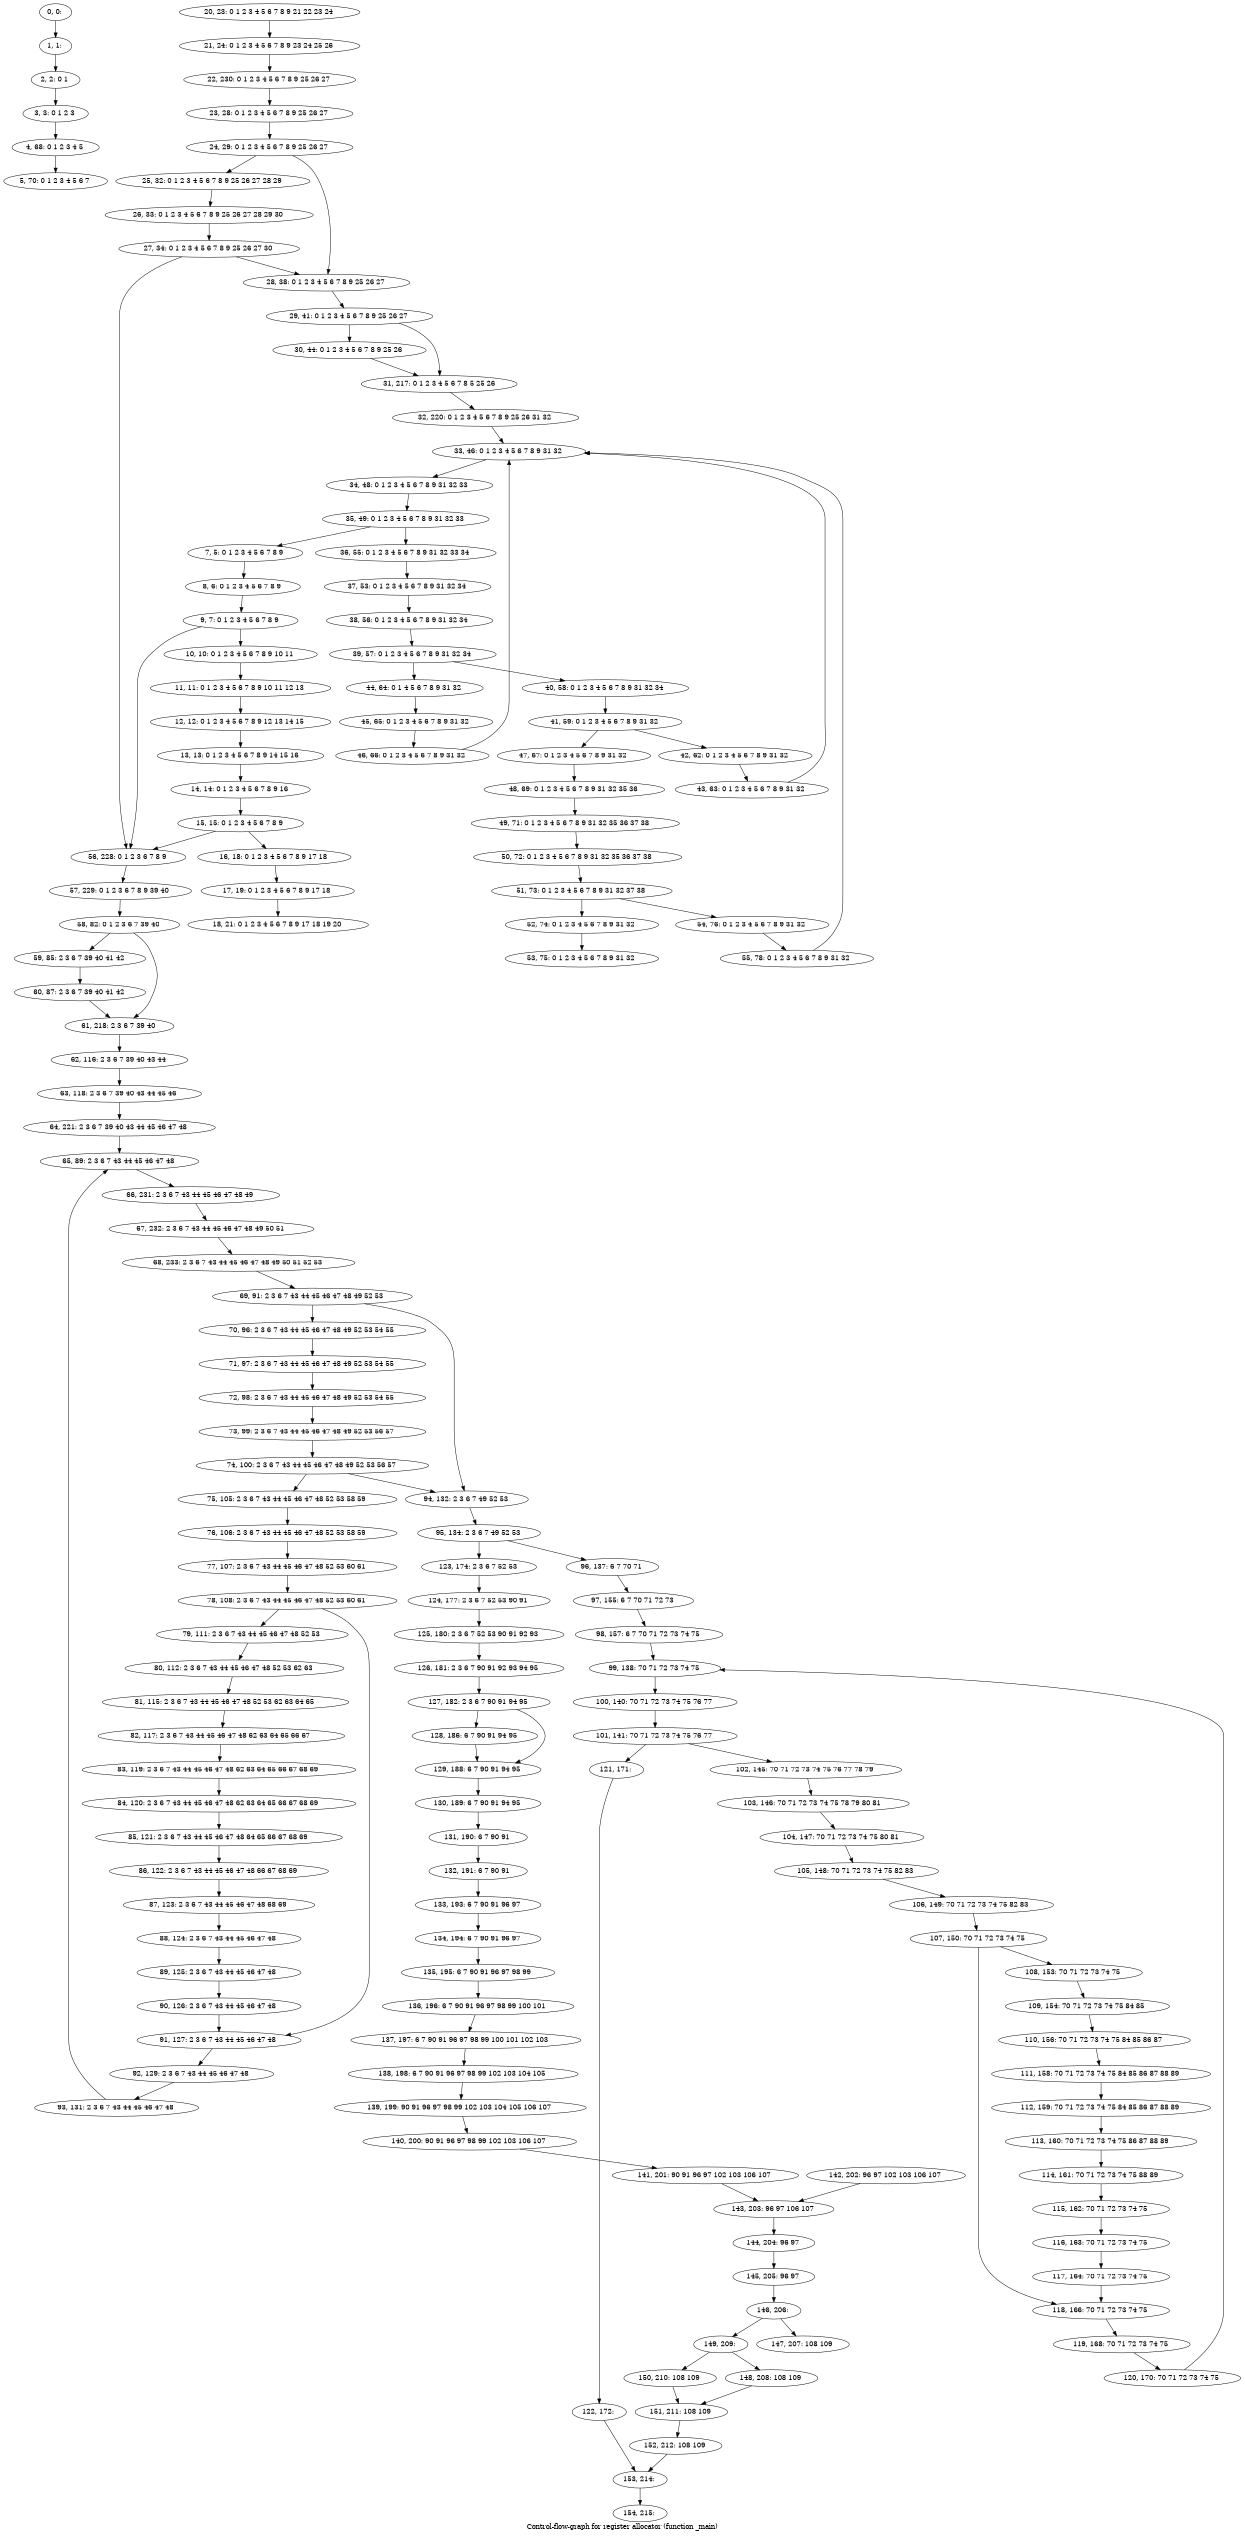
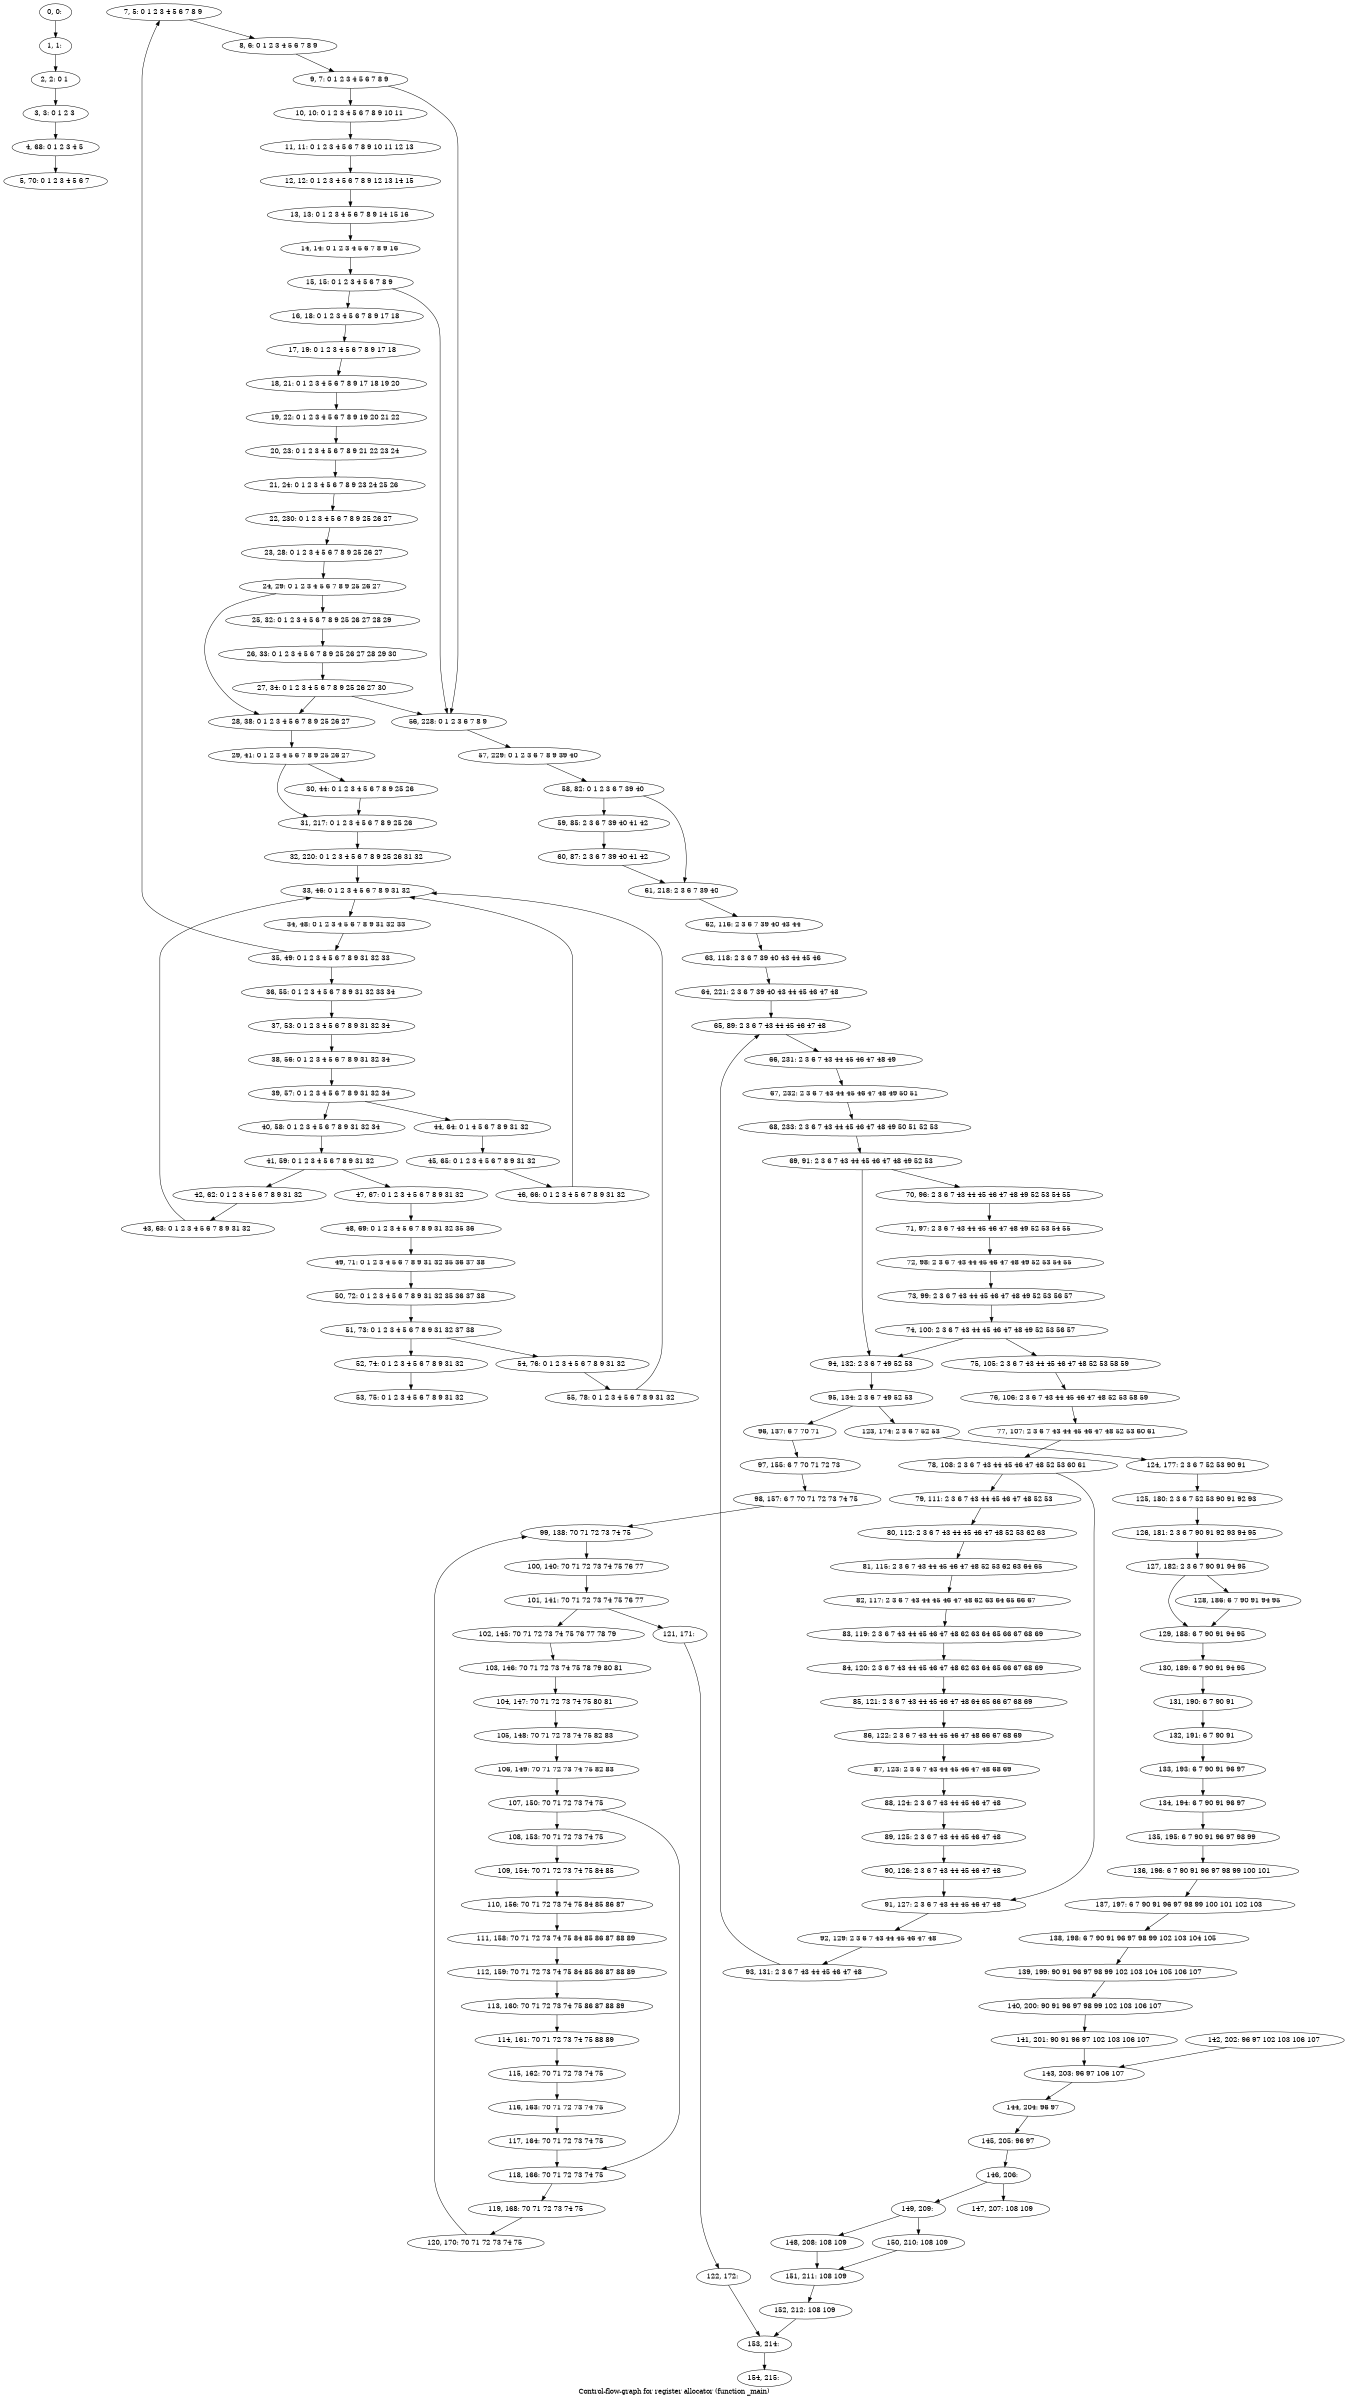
(439, 384) -> (357, 823)
none -> (336, 418)
